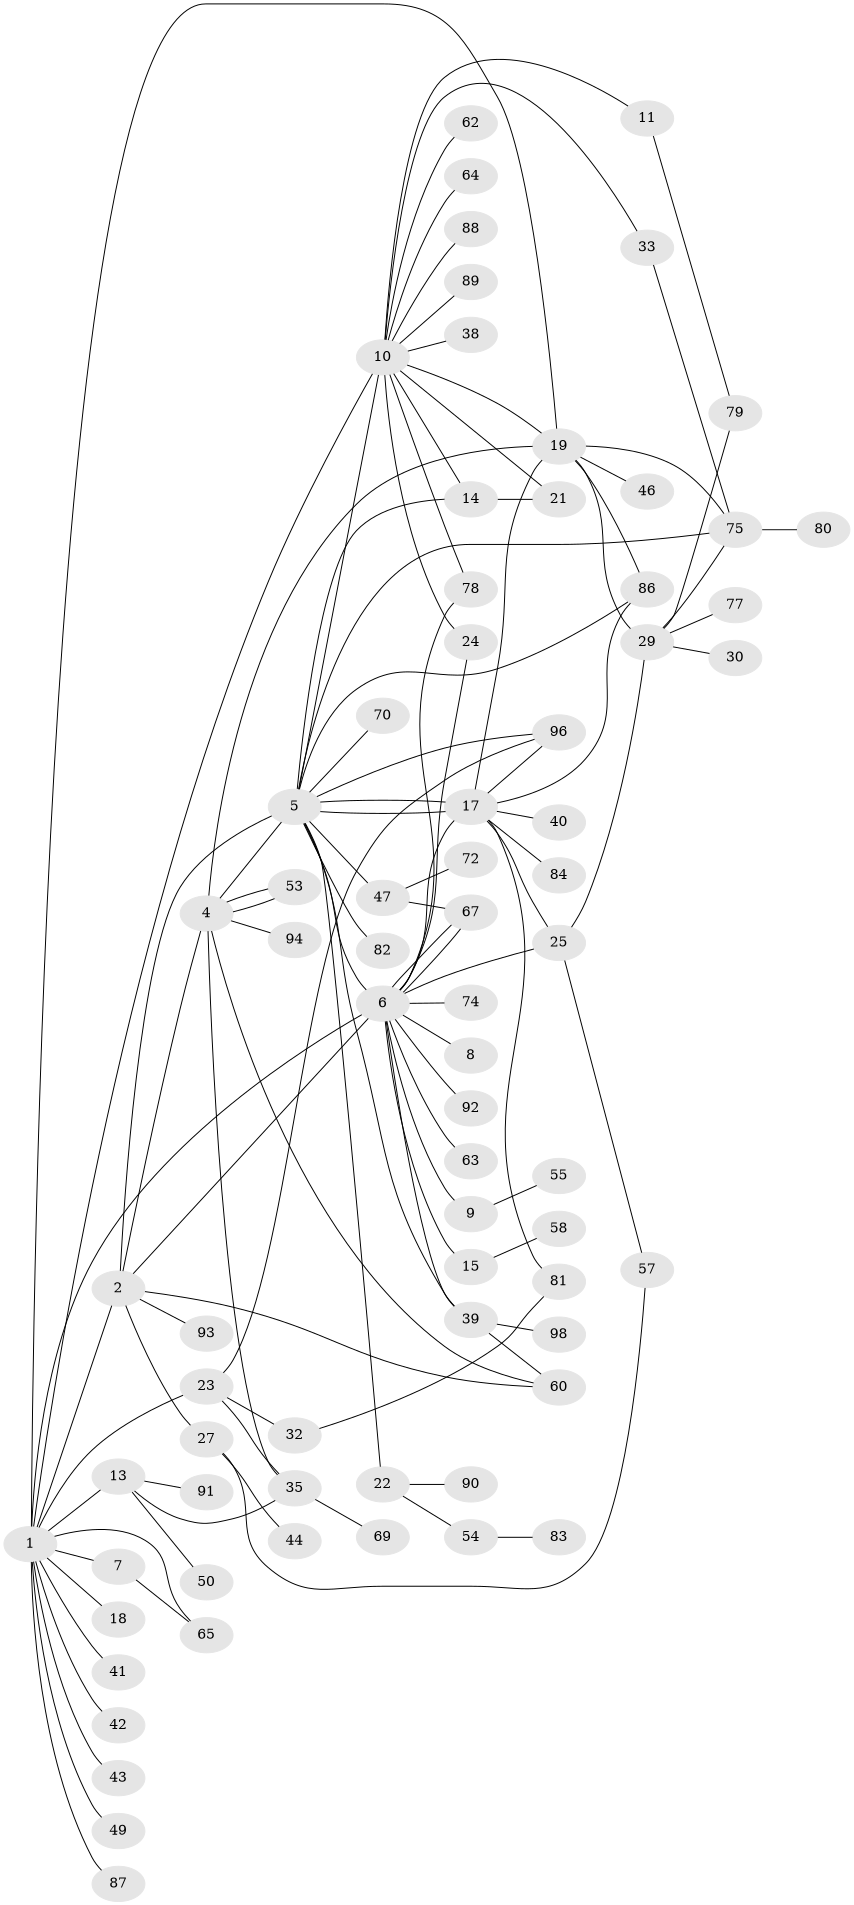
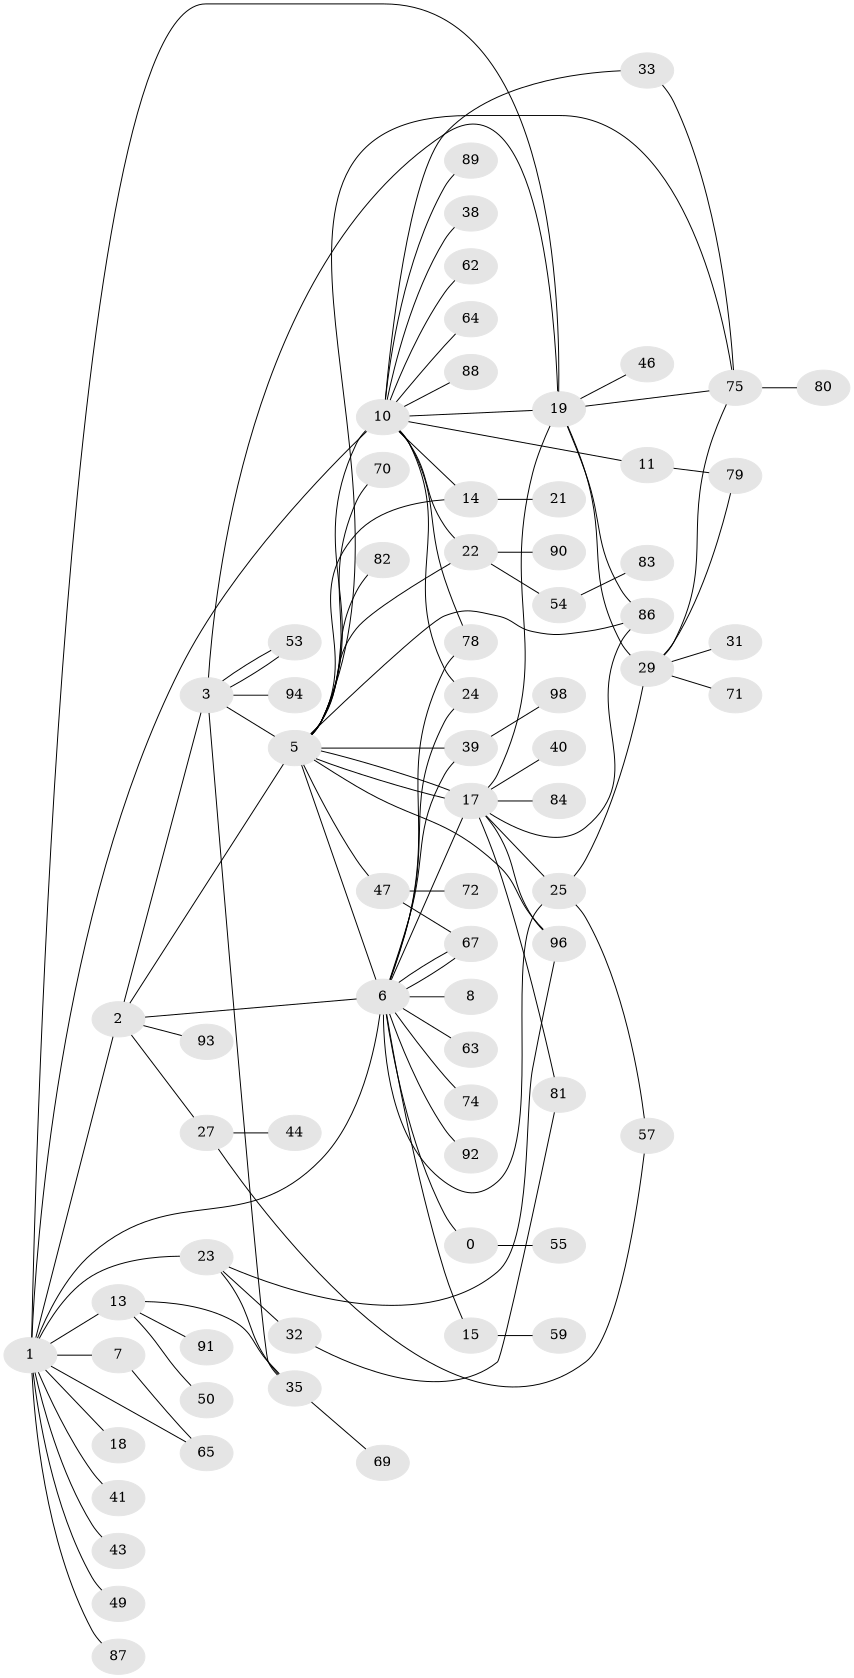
(471, 428) -> (427, 485)
(735, 605) -> (735, 695)
(735, 658) -> (735, 642)
(207, 914) -> (207, 695)
(471, 1214) -> (471, 1246)
(559, 1229) -> (559, 1336)
(559, 1387) -> none
(118, 1725) -> none
